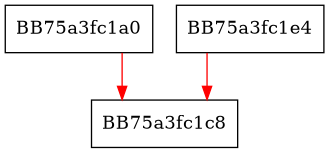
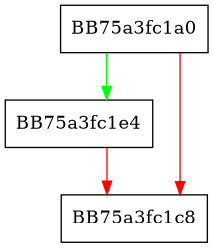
none -> (107, 70)
